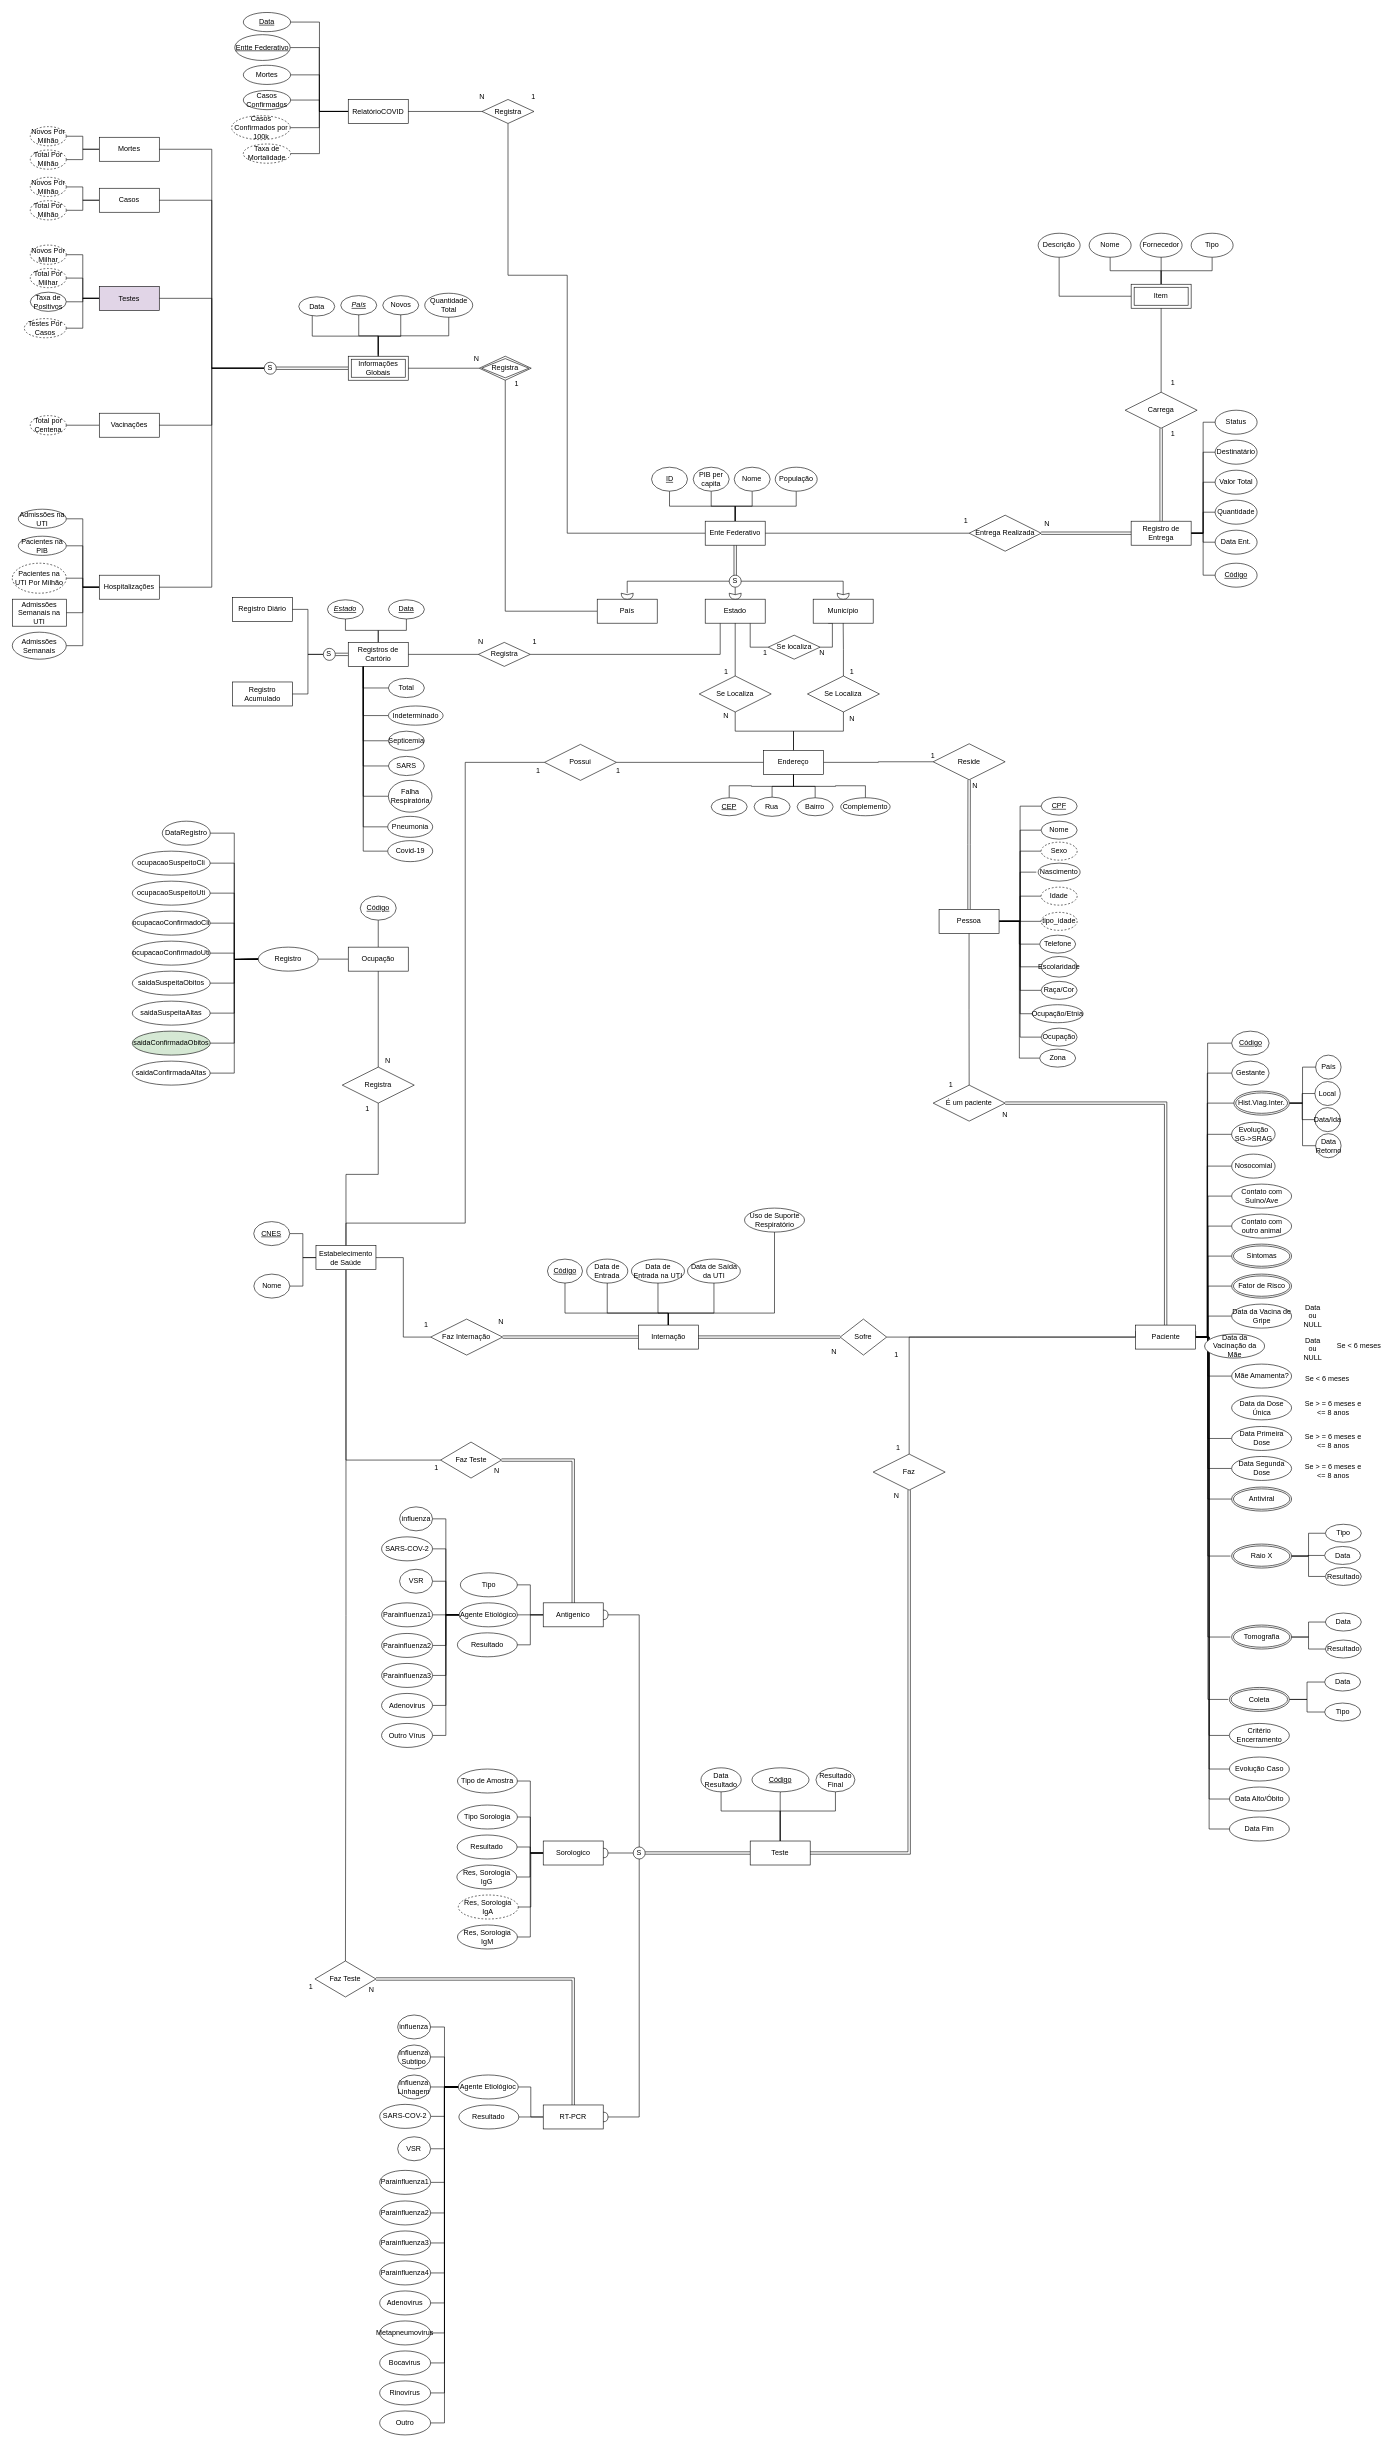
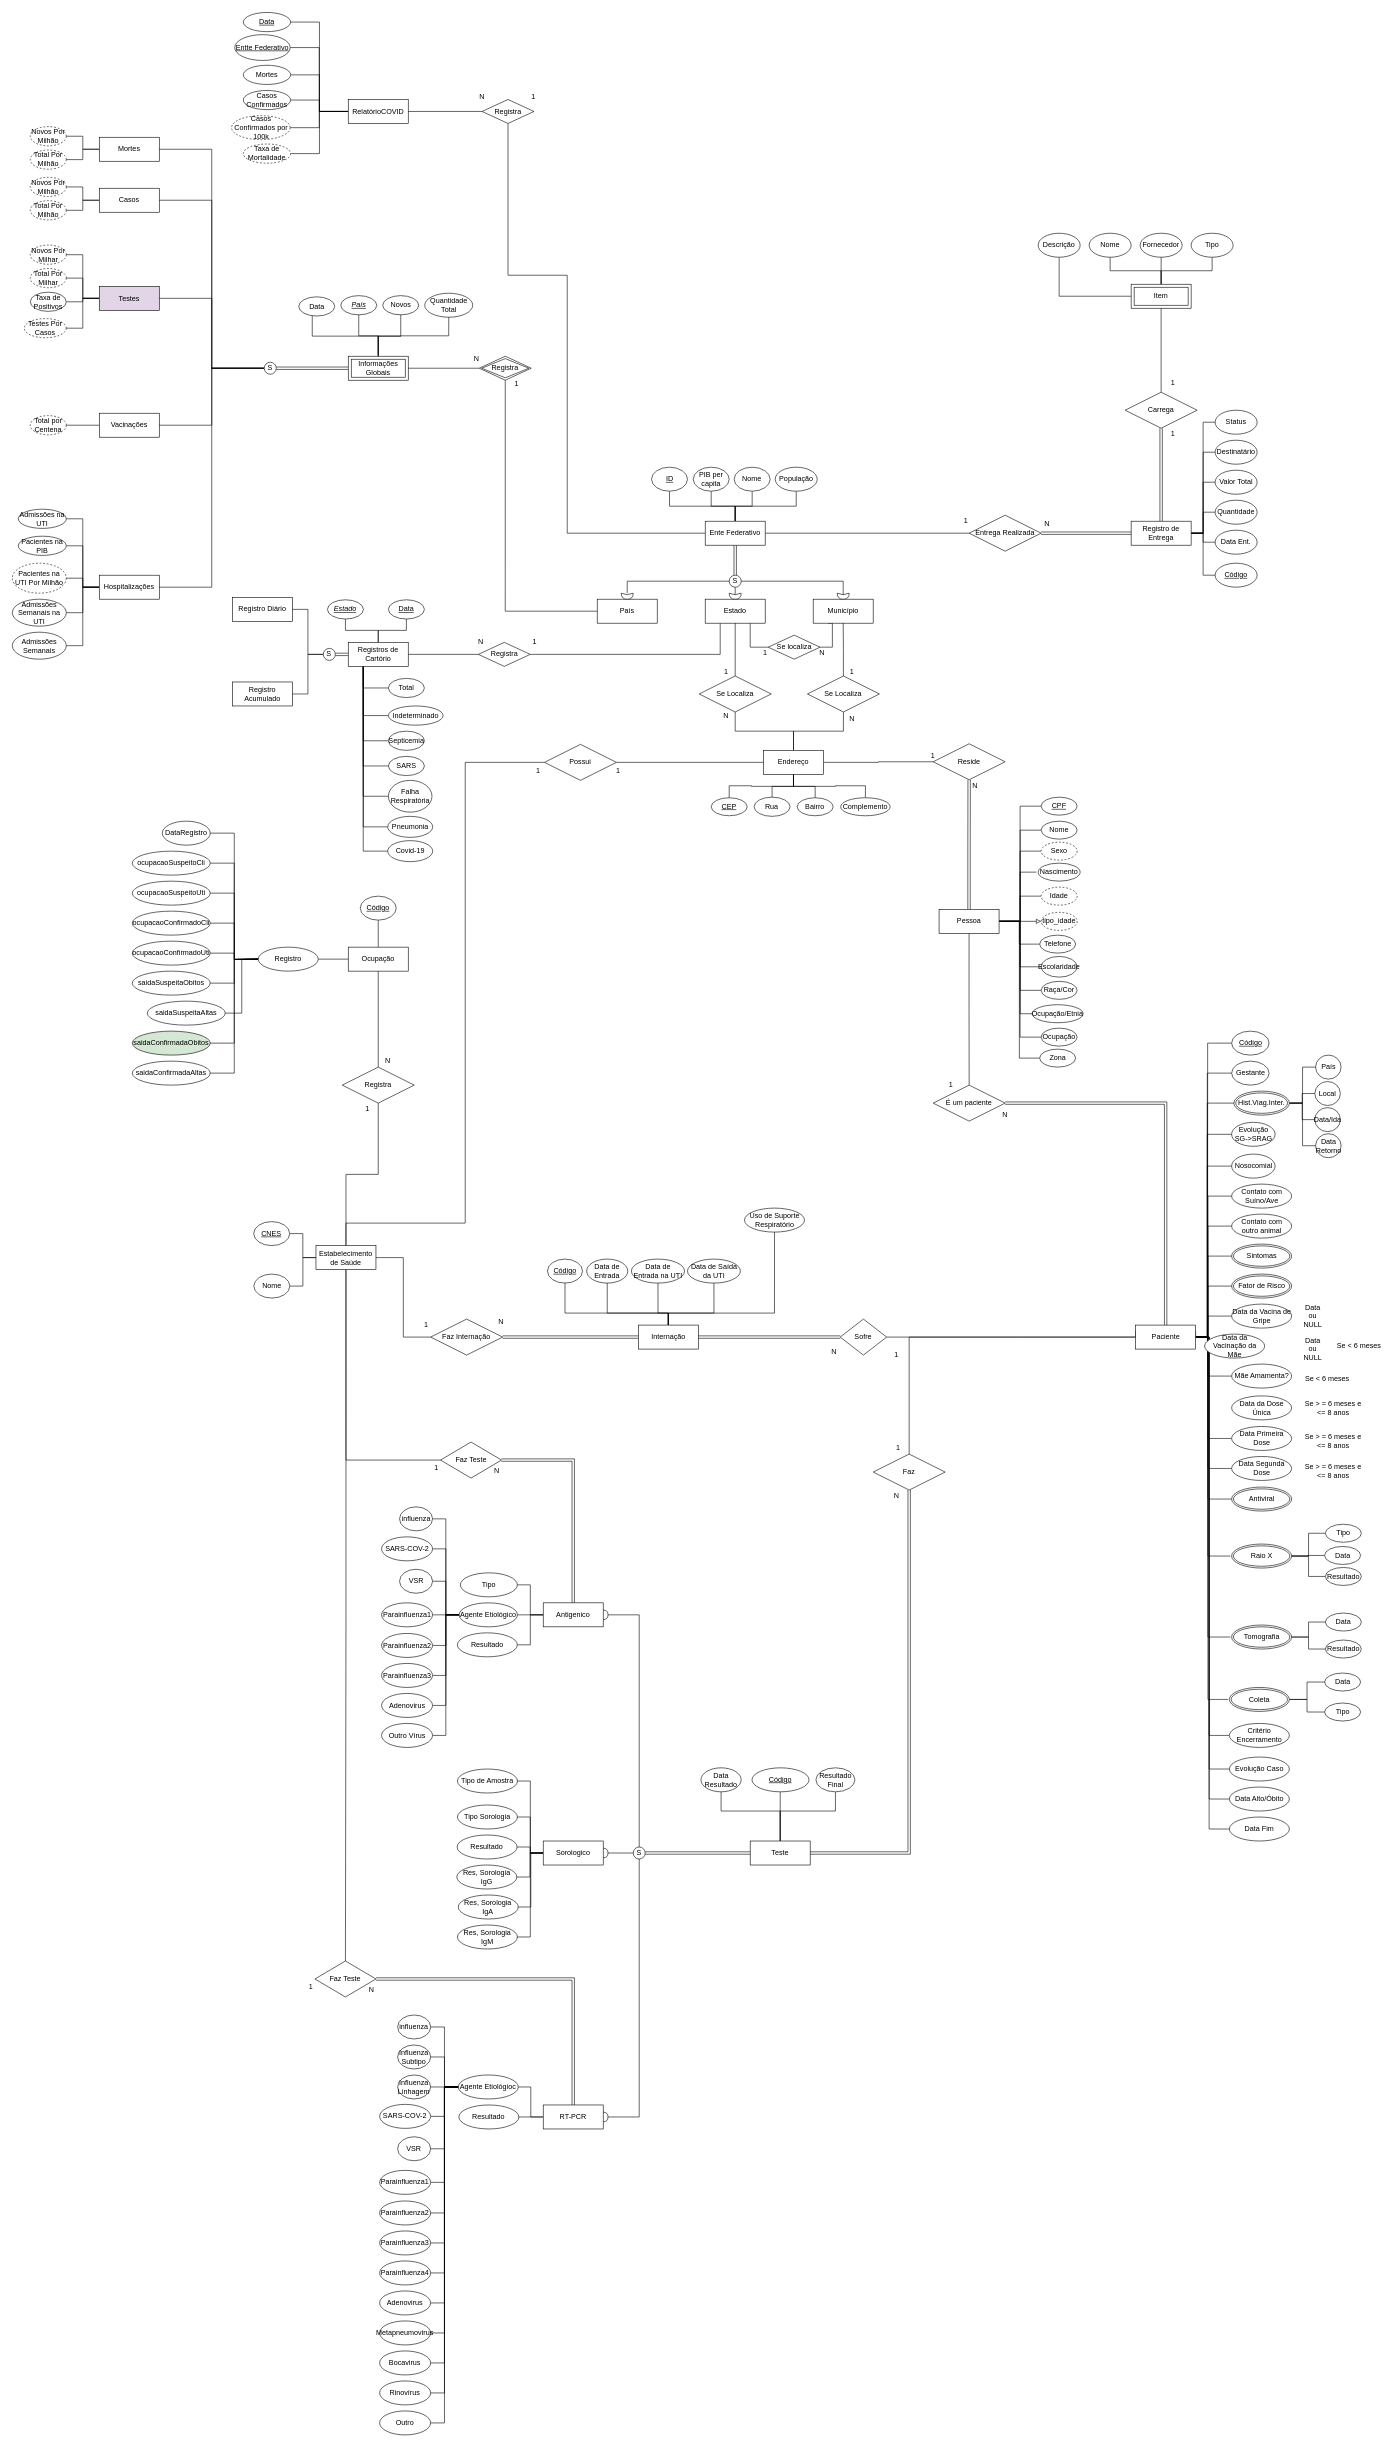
(39, 613) -> (39, 613)
(1037, 921) -> (1035, 921)
(171, 1013) -> (186, 1013)
(488, 1907) -> (488, 1907)
